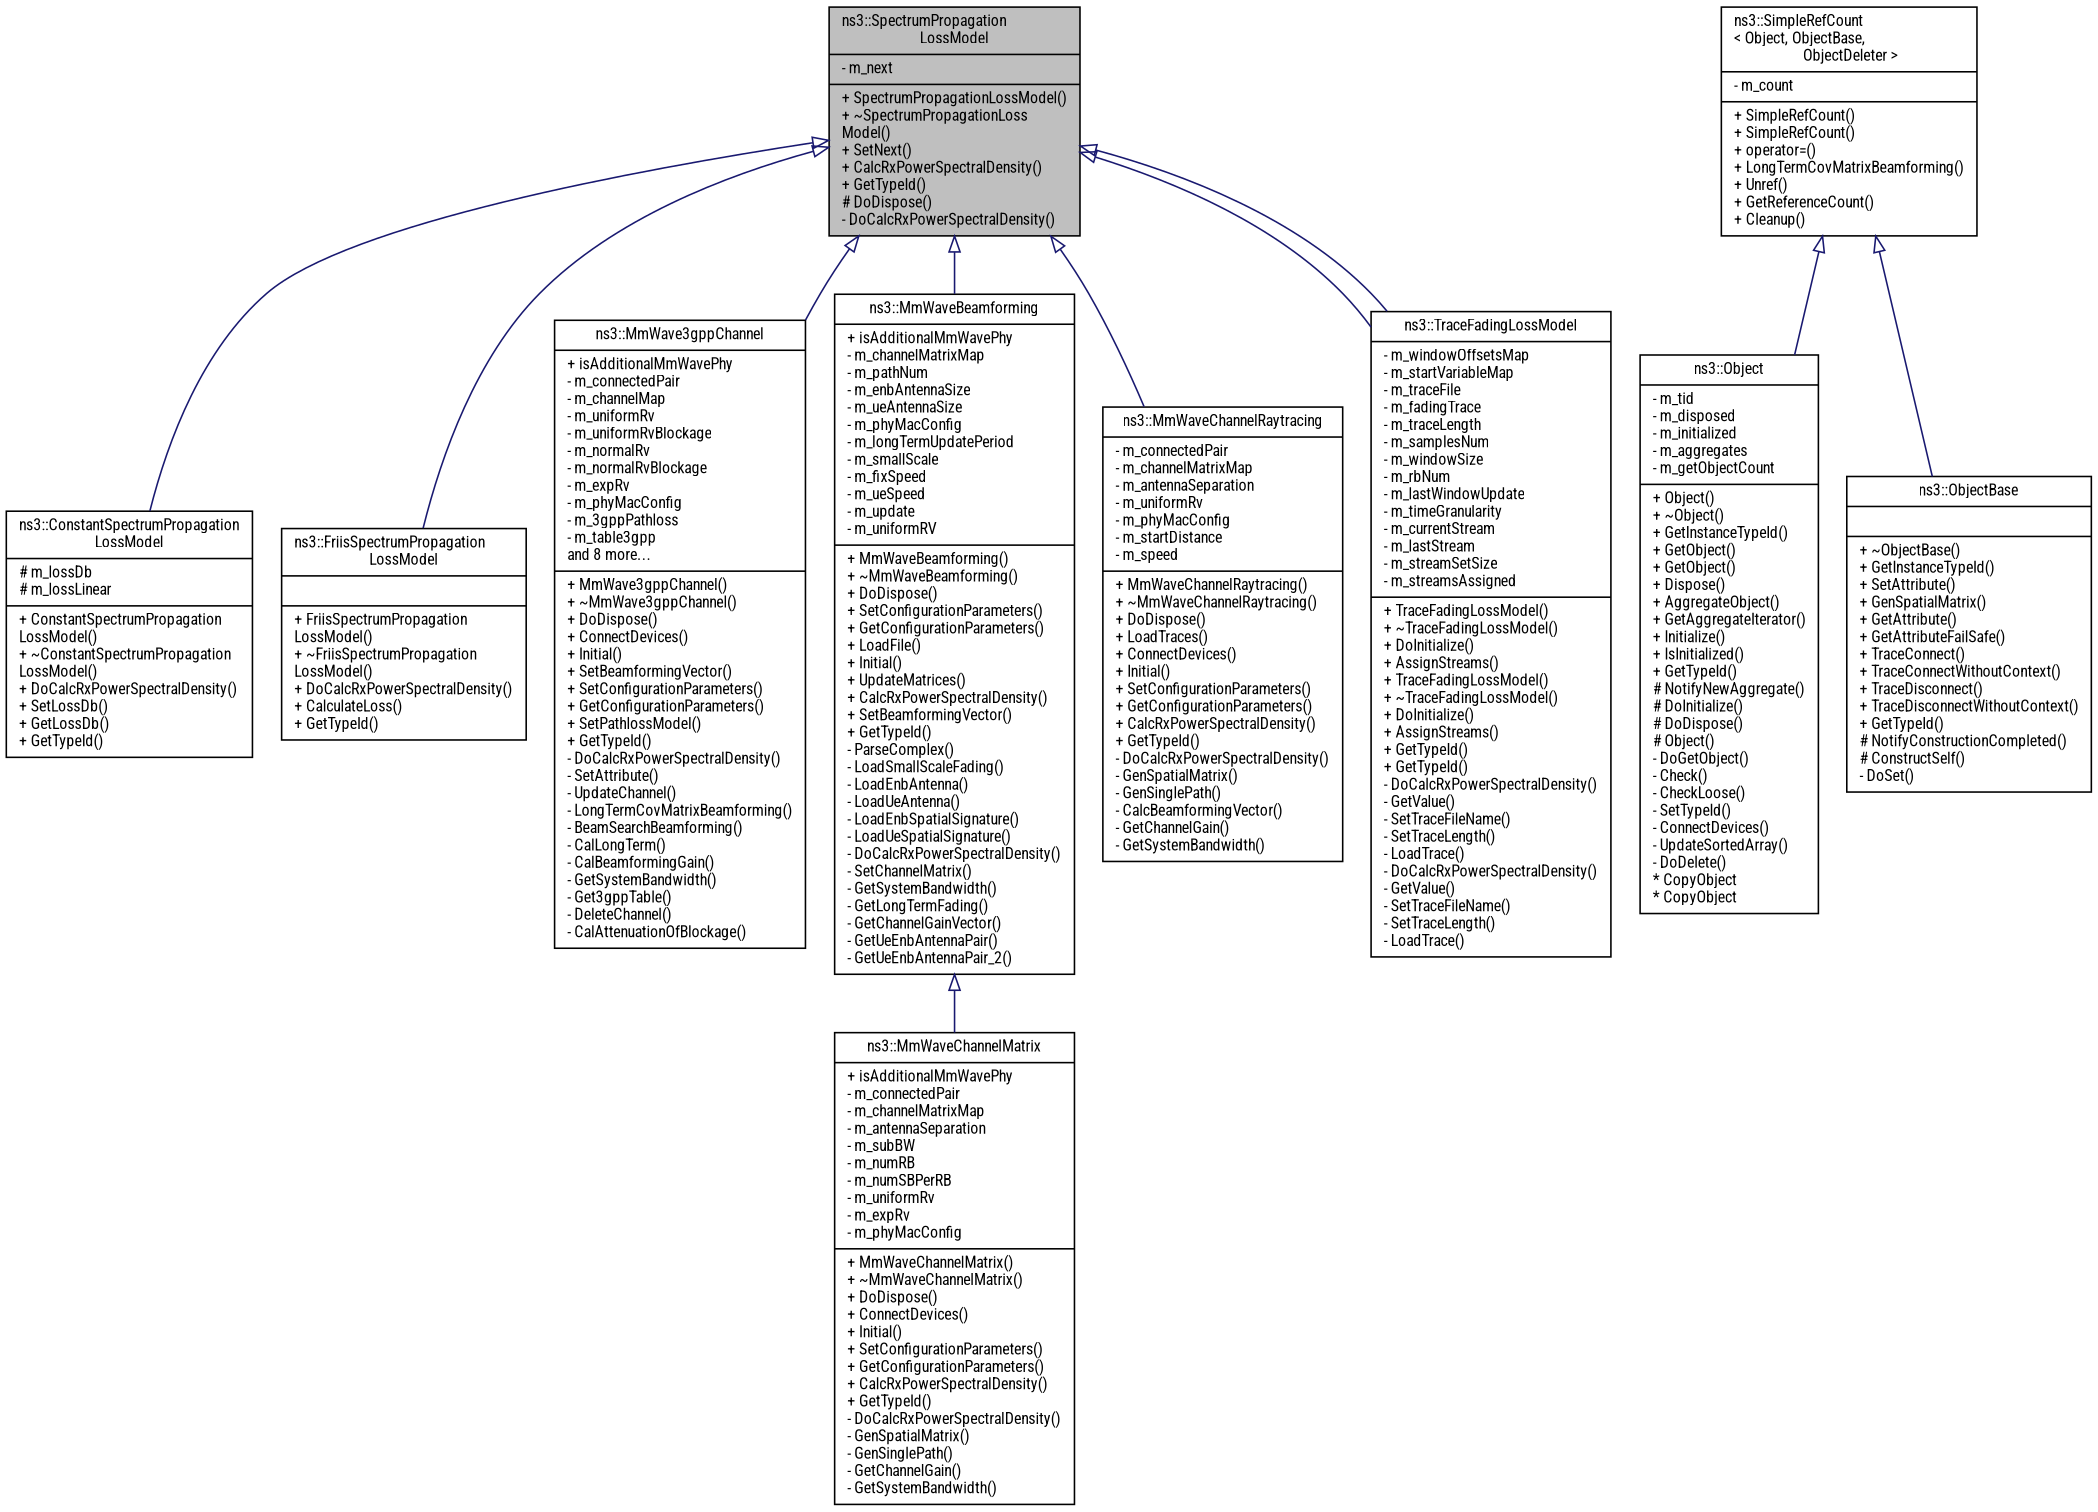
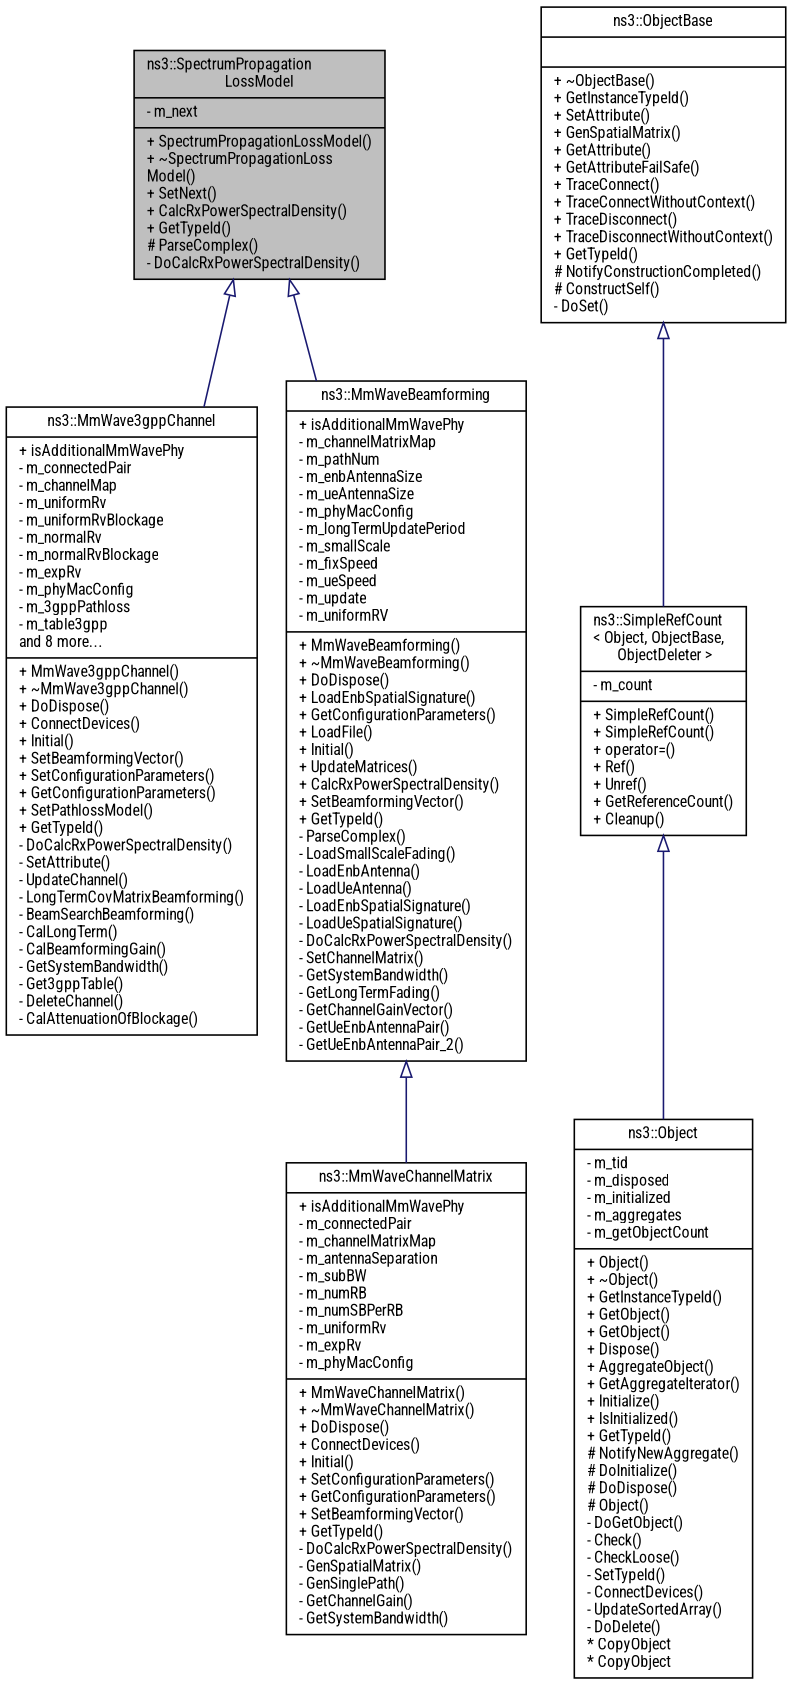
(1849, 168) -> (615, 768)
(888, 203) -> (203, 246)
(1906, 364) -> (663, 473)
(945, 611) -> (387, 698)
(129, 634) -> none
(404, 634) -> none
(1223, 634) -> none
(1491, 634) -> none
(947, 1384) -> (382, 1515)
